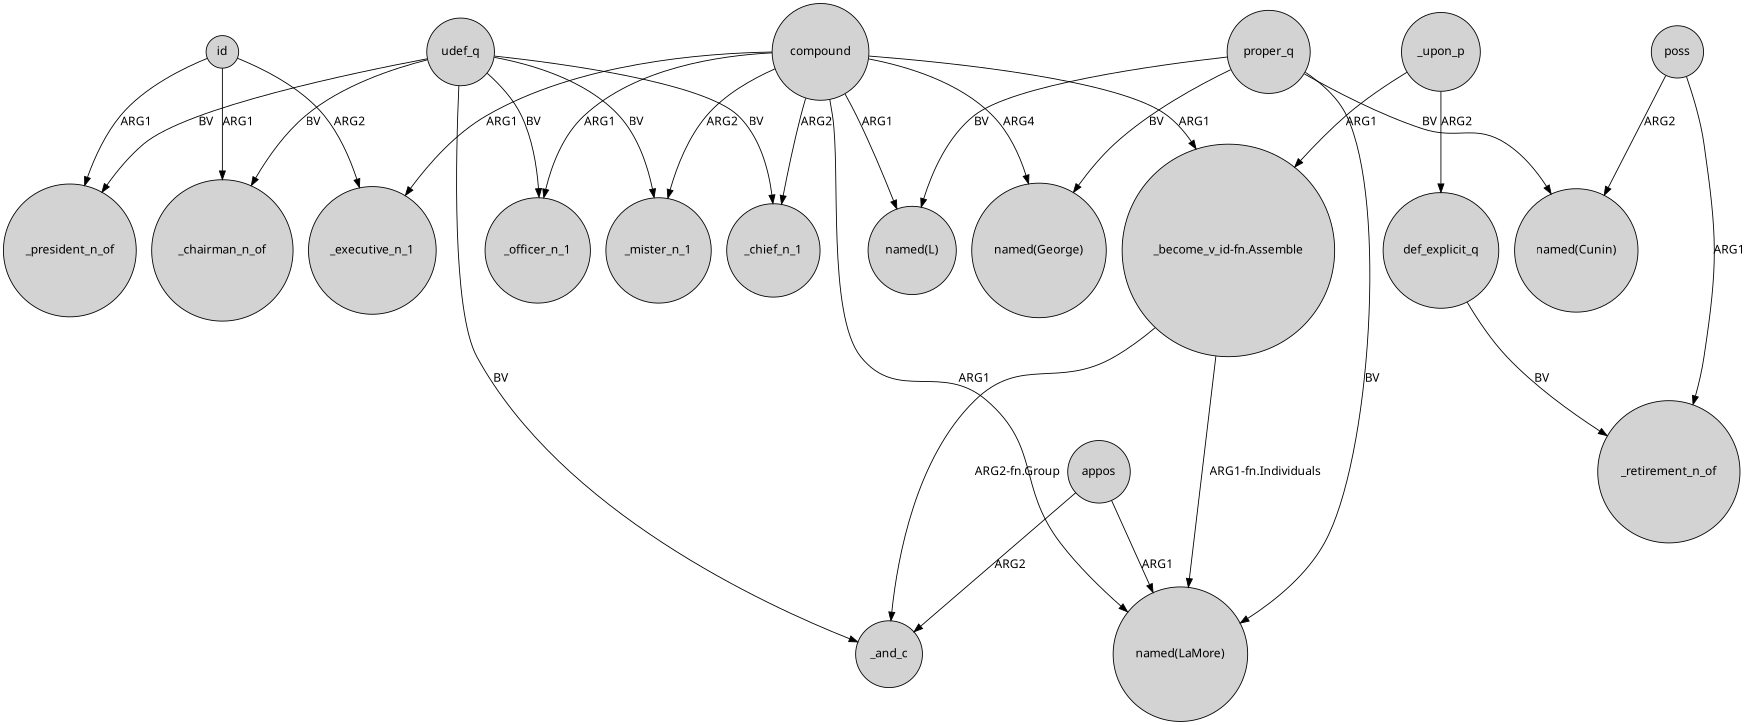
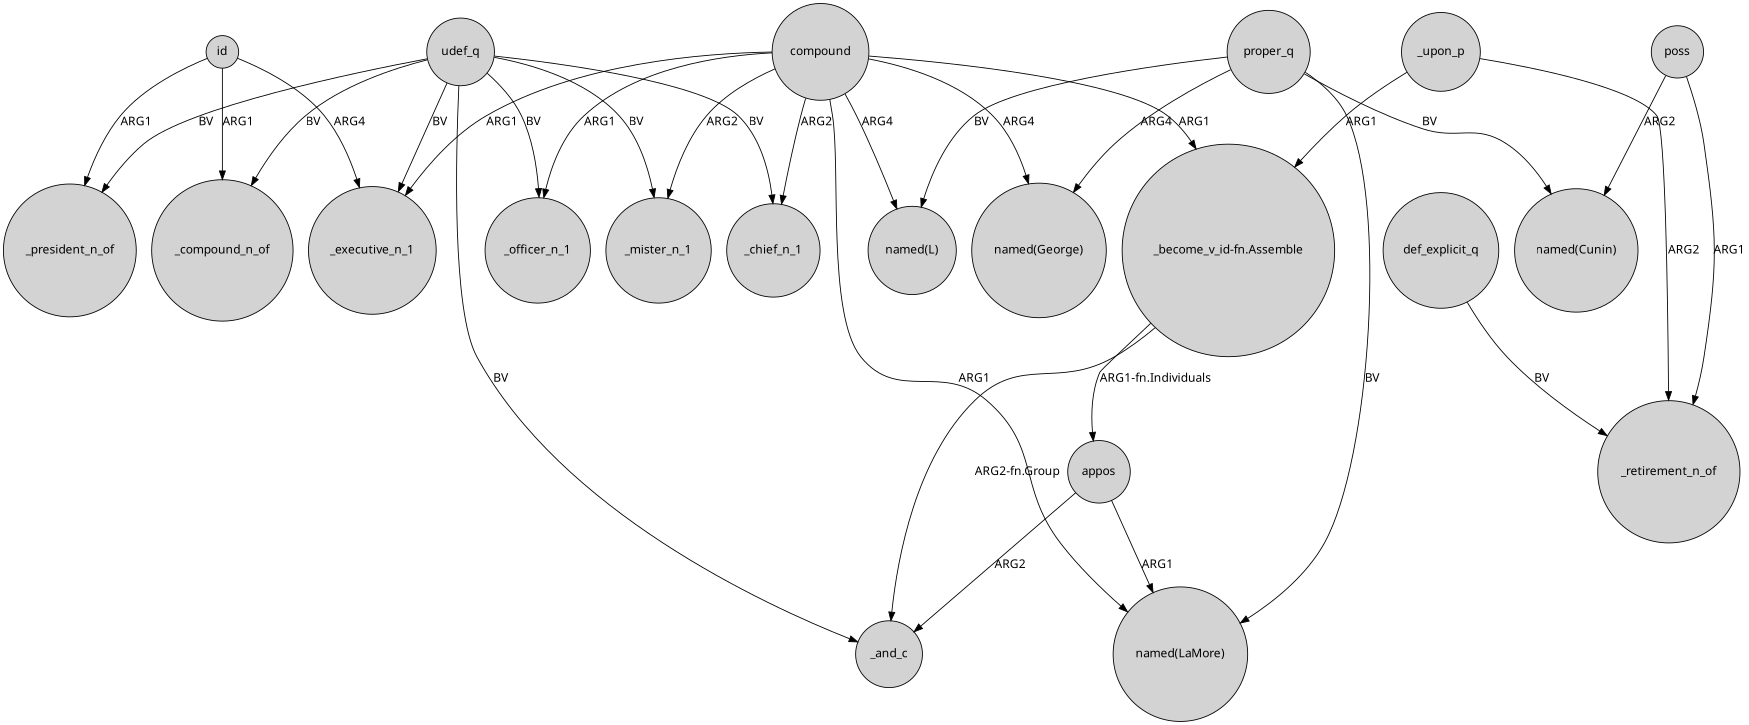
(350, 122) -> (350, 122)
(878, 122) -> (878, 122)
(1156, 122) -> (1156, 122)
none -> (424, 133)
(1441, 140) -> (1663, 159)
(222, 250) -> (222, 250)
(1203, 467) -> (1103, 369)
